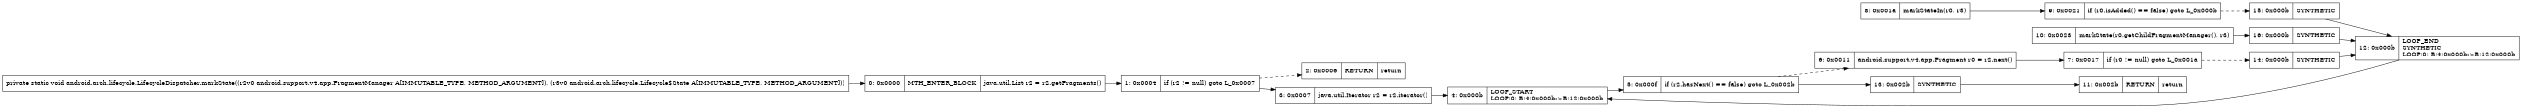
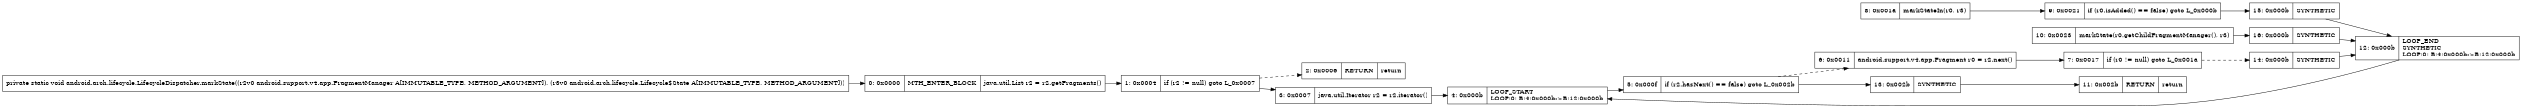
(2233, 11) -> (2233, 11)
